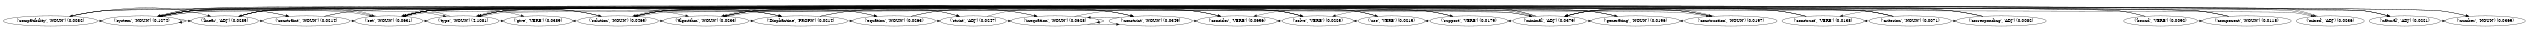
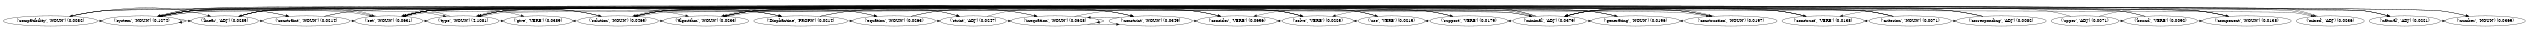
(750, 21) -> (1263, 6)
none -> (2085, 21)
(2247, 21) -> (2247, 21)
